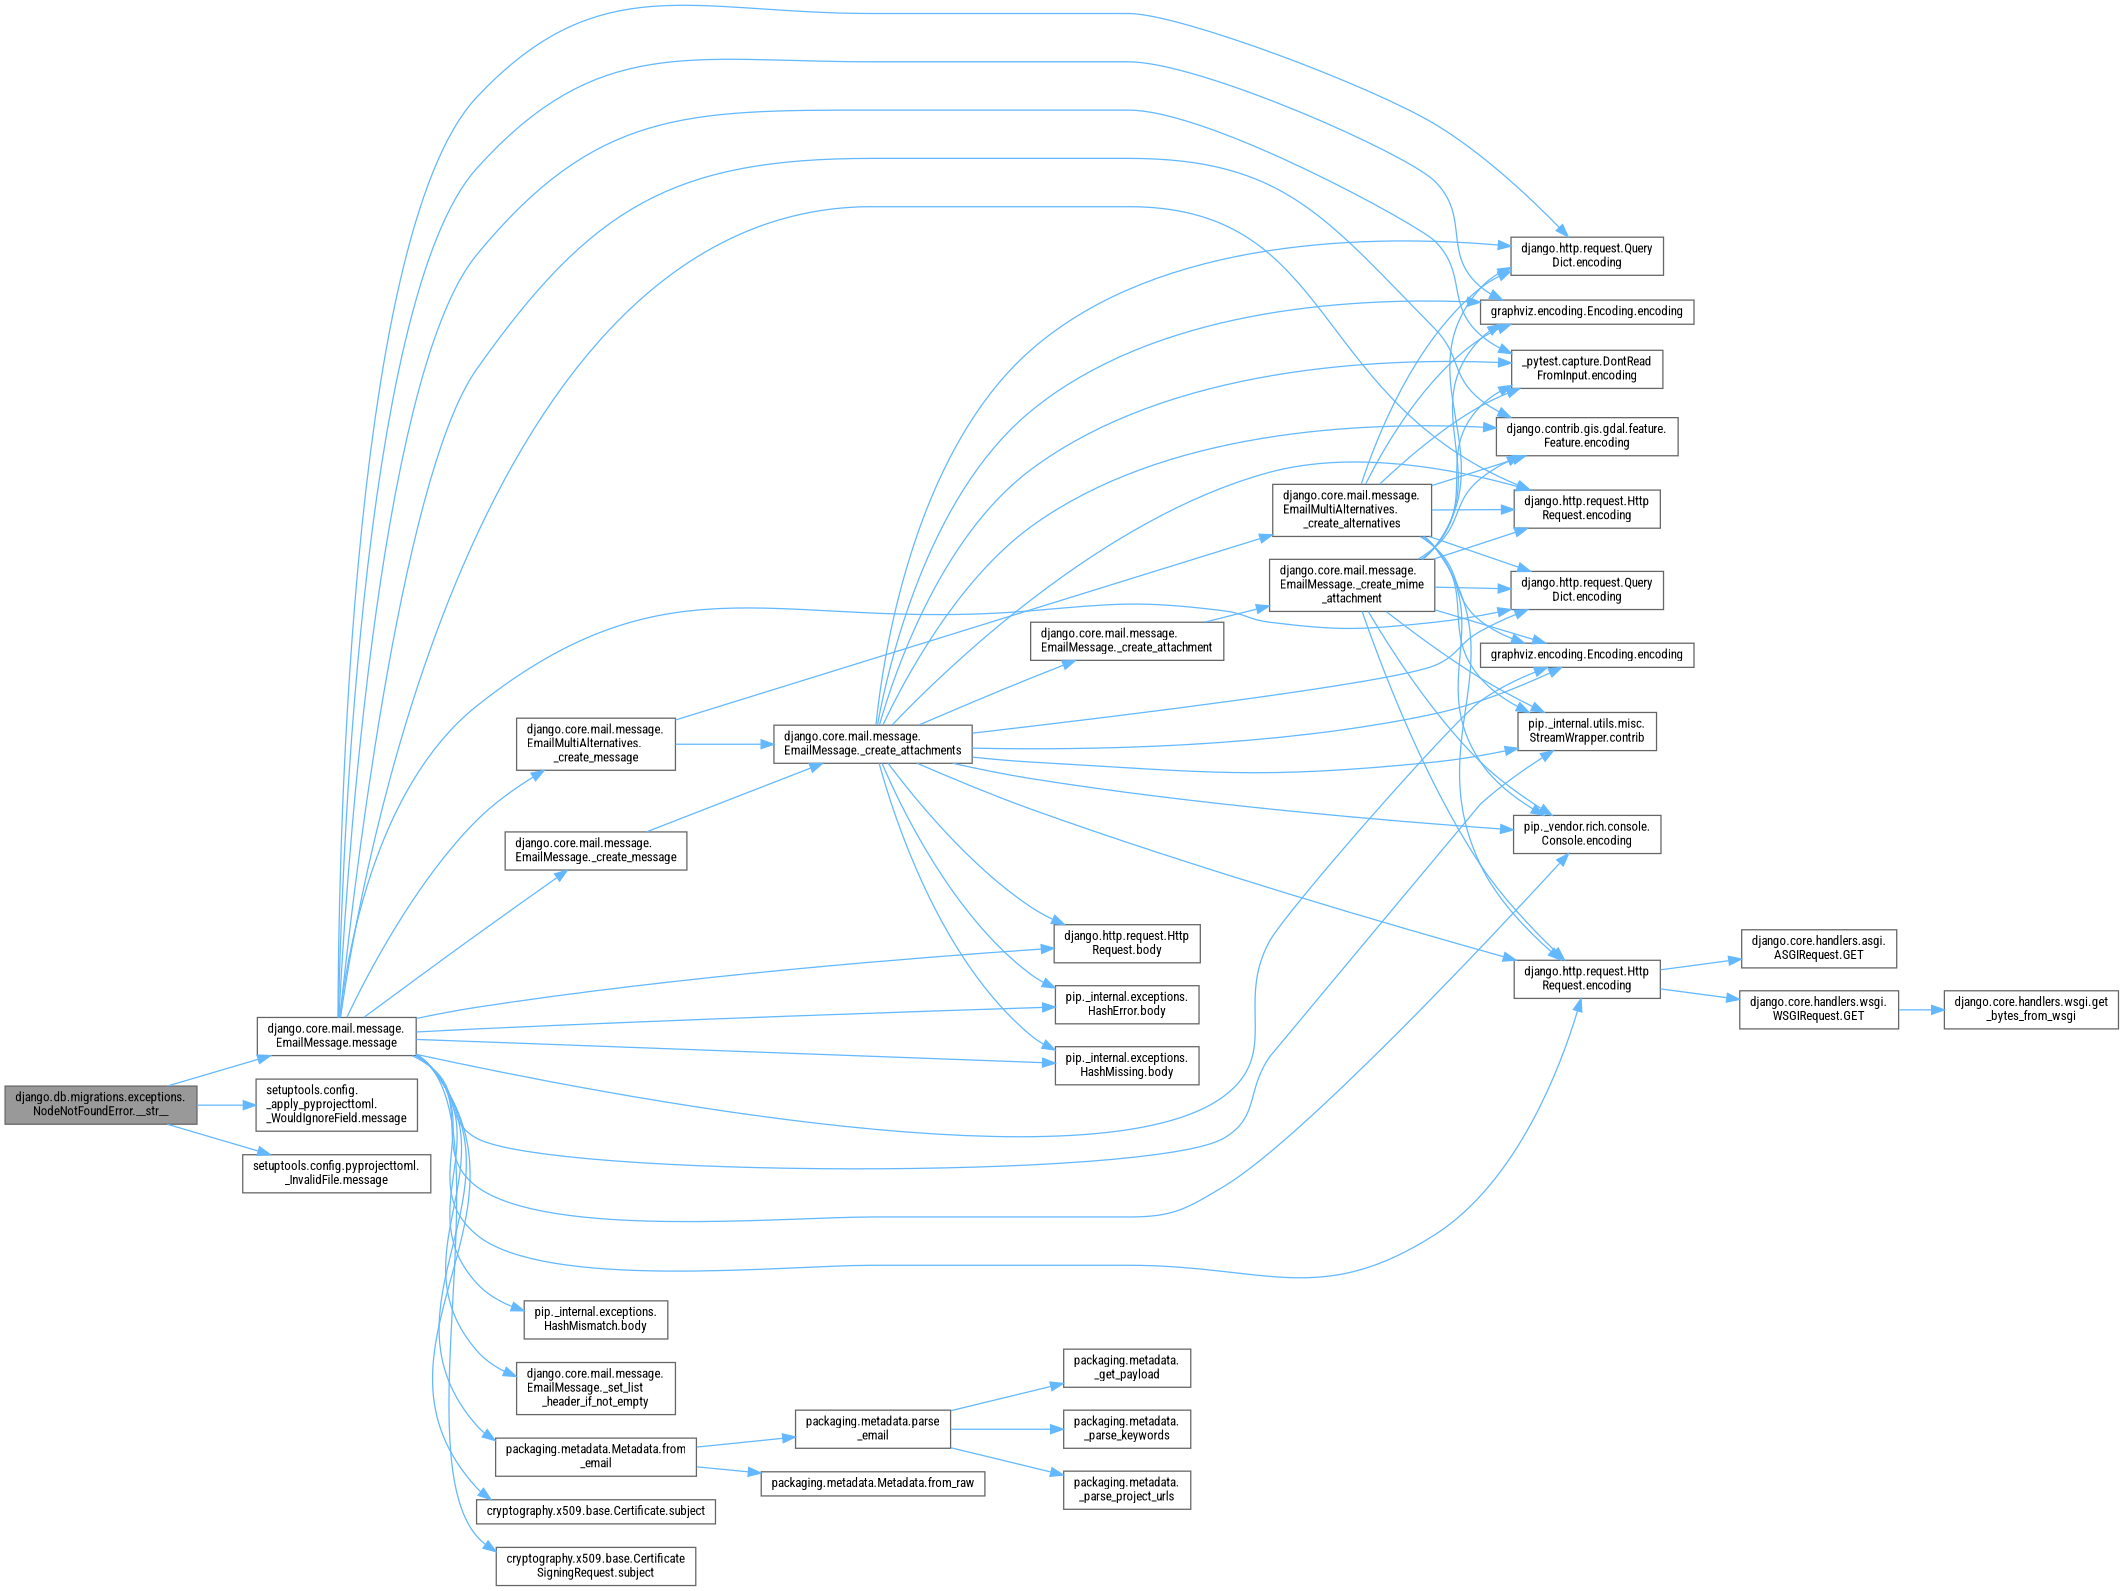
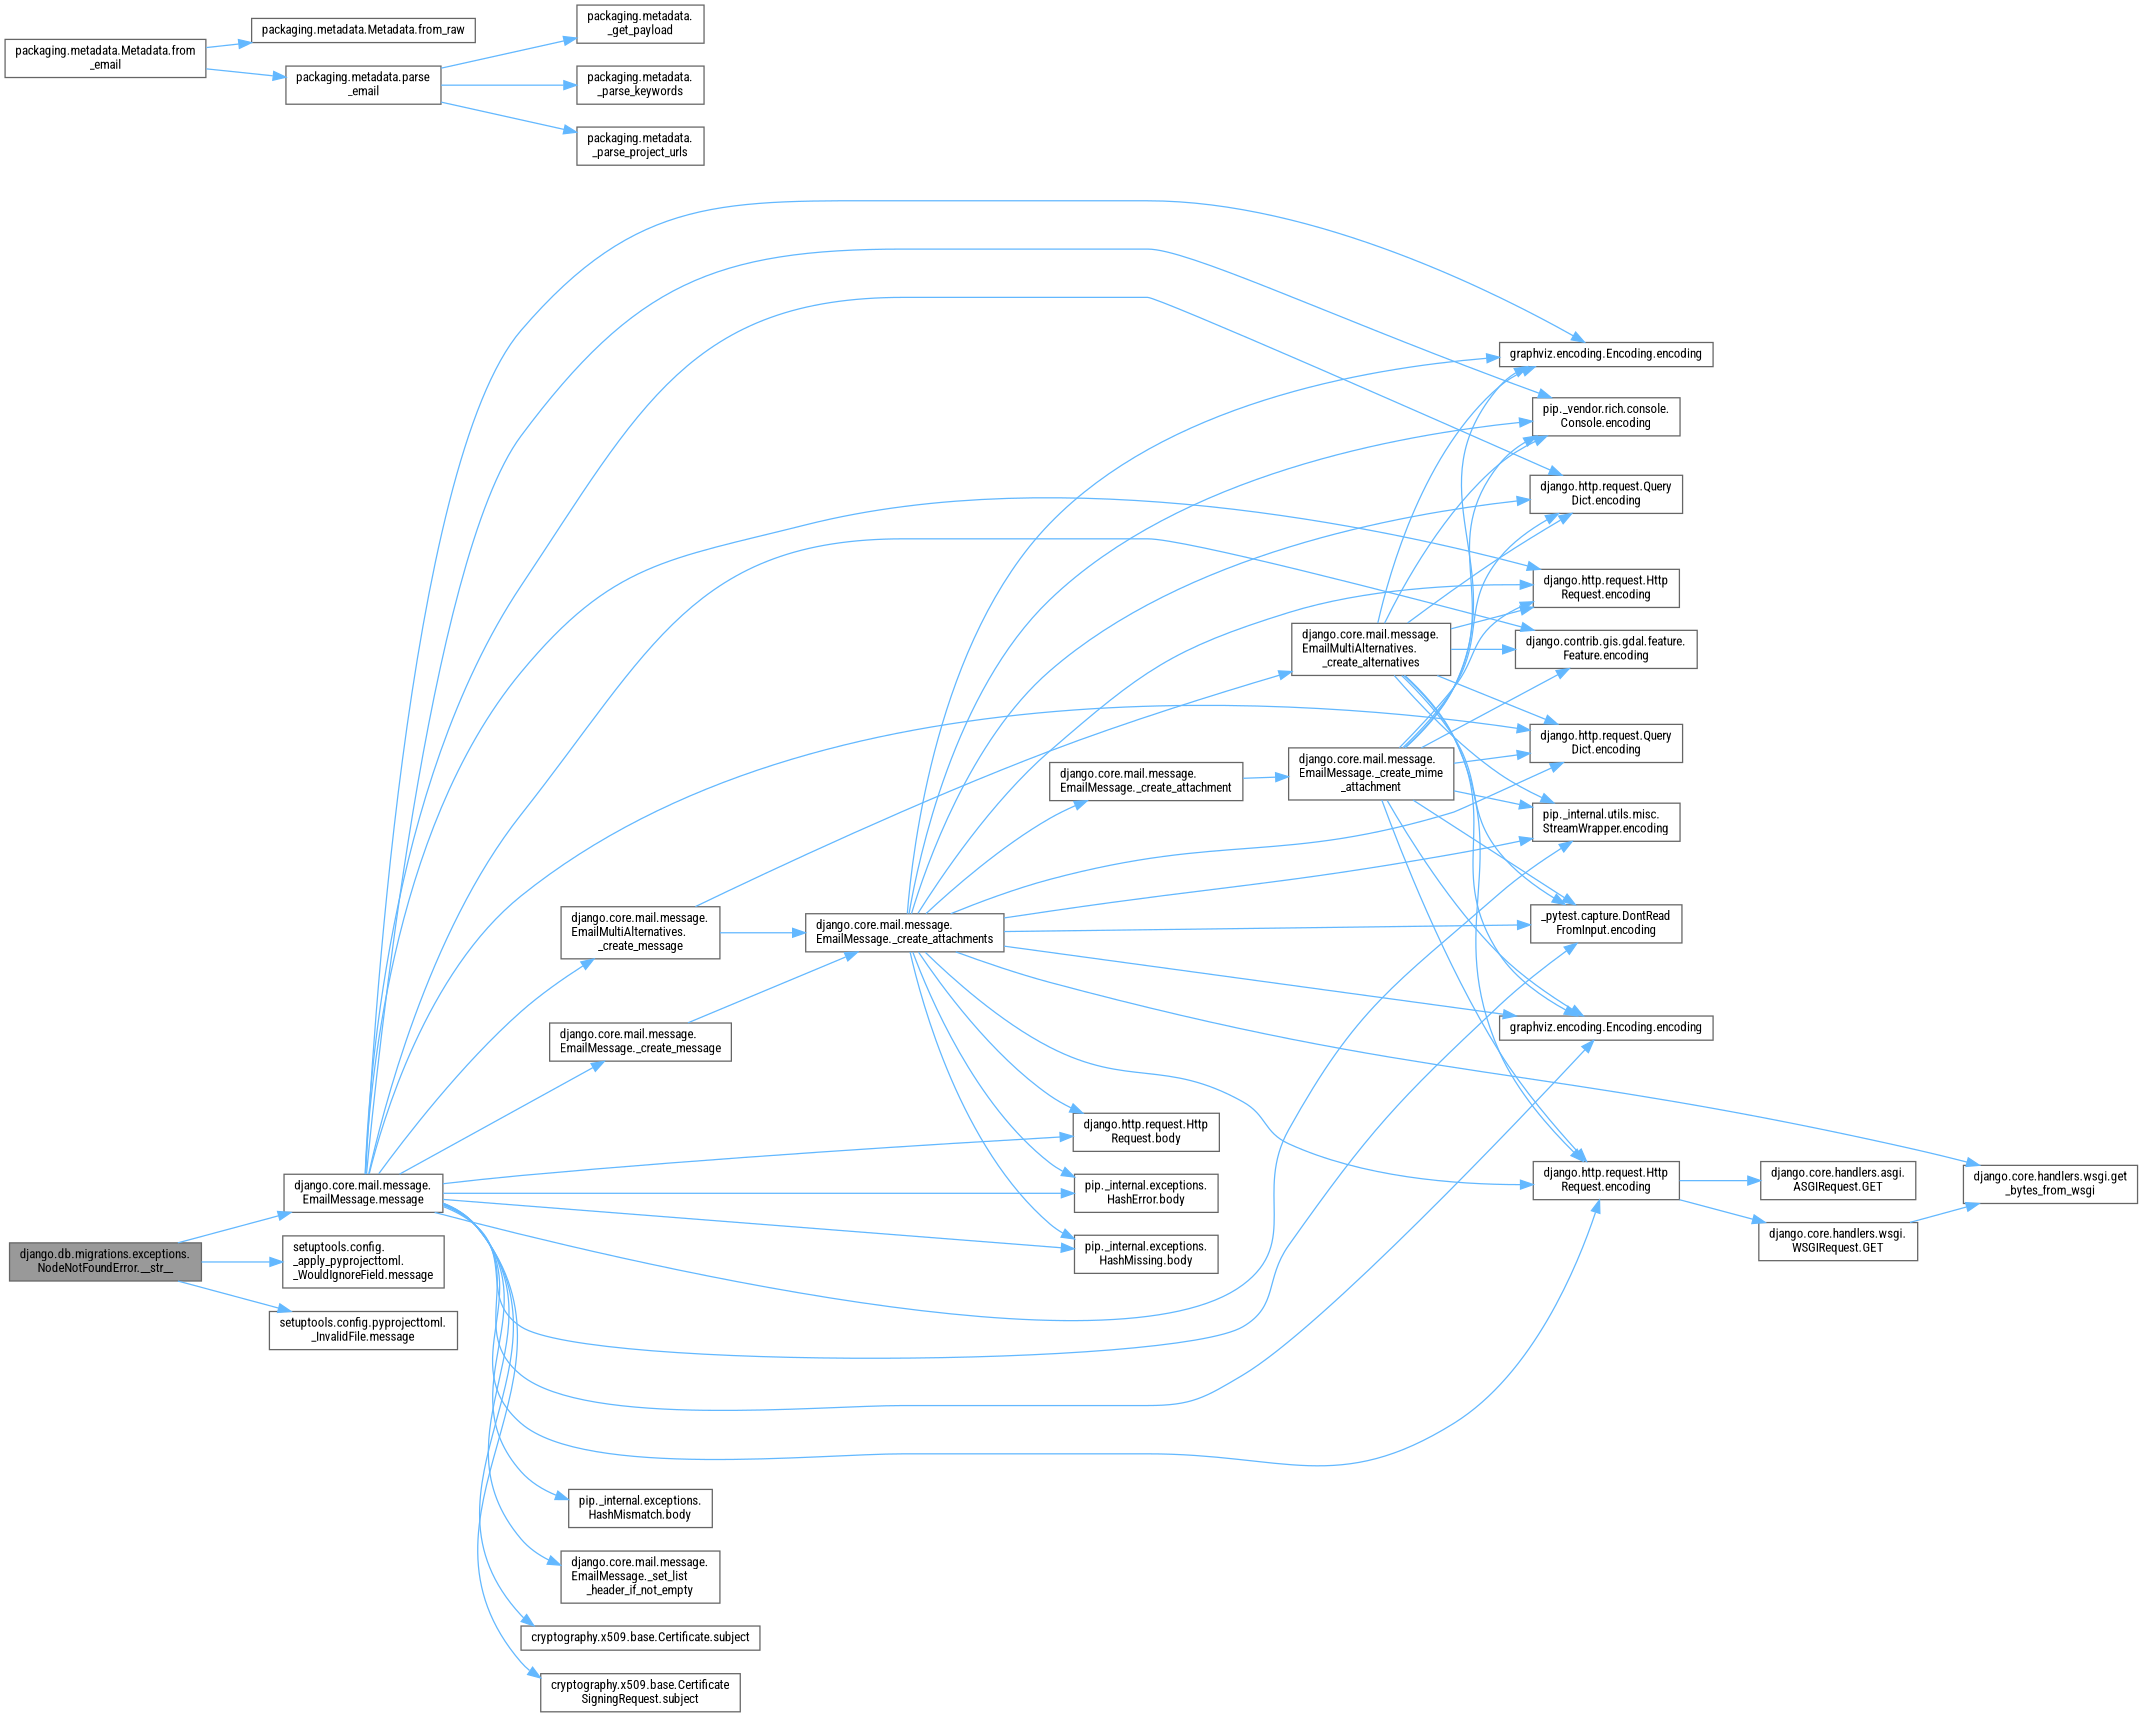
(1129, 475) -> (1459, 1068)
(1587, 731) -> (1606, 822)
(453, 1243) -> none
